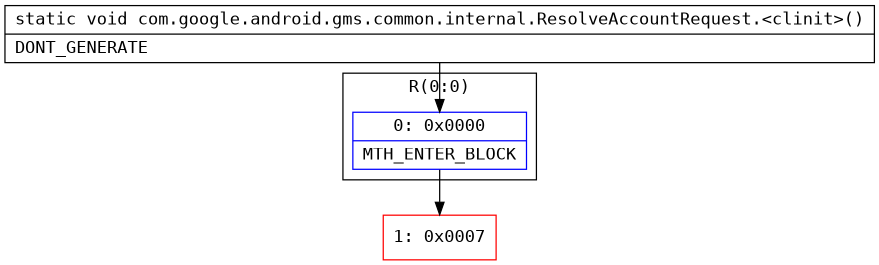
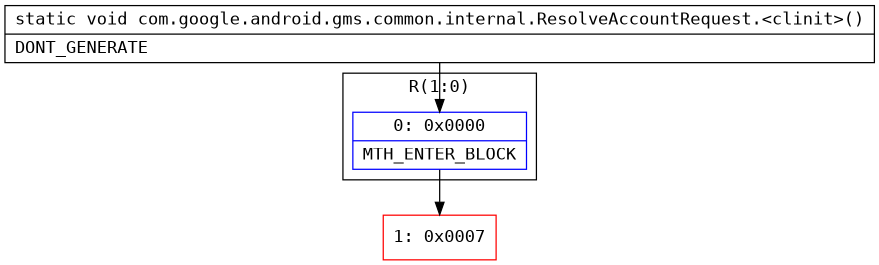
(440, 87) -> (440, 87)
